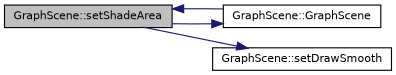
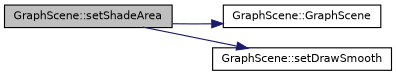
(203, 9) -> none
